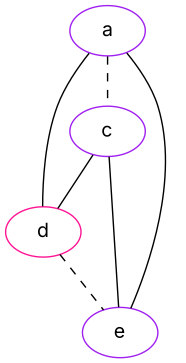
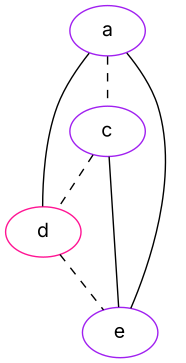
(75, 182) -> (75, 182)
